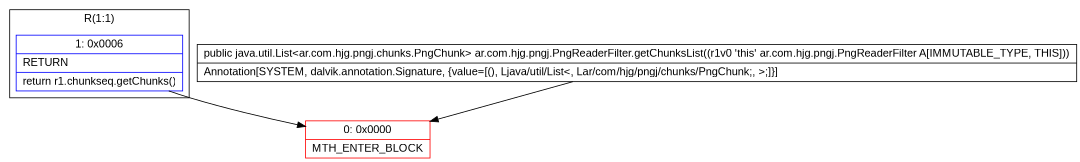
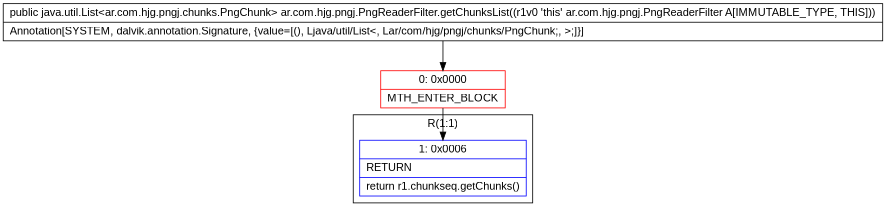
(233, 110) -> (443, 120)
